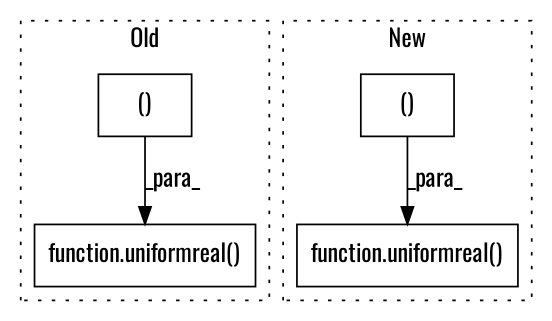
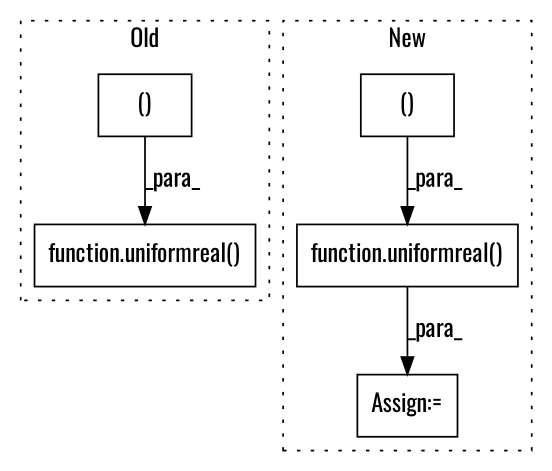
none -> (407, 406)
